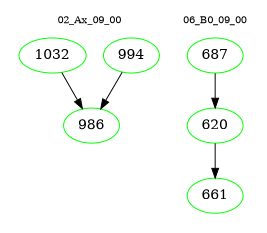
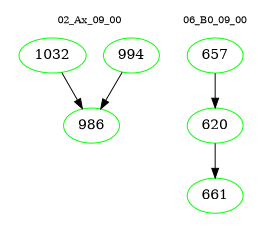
(215, 55) -> (215, 55)
